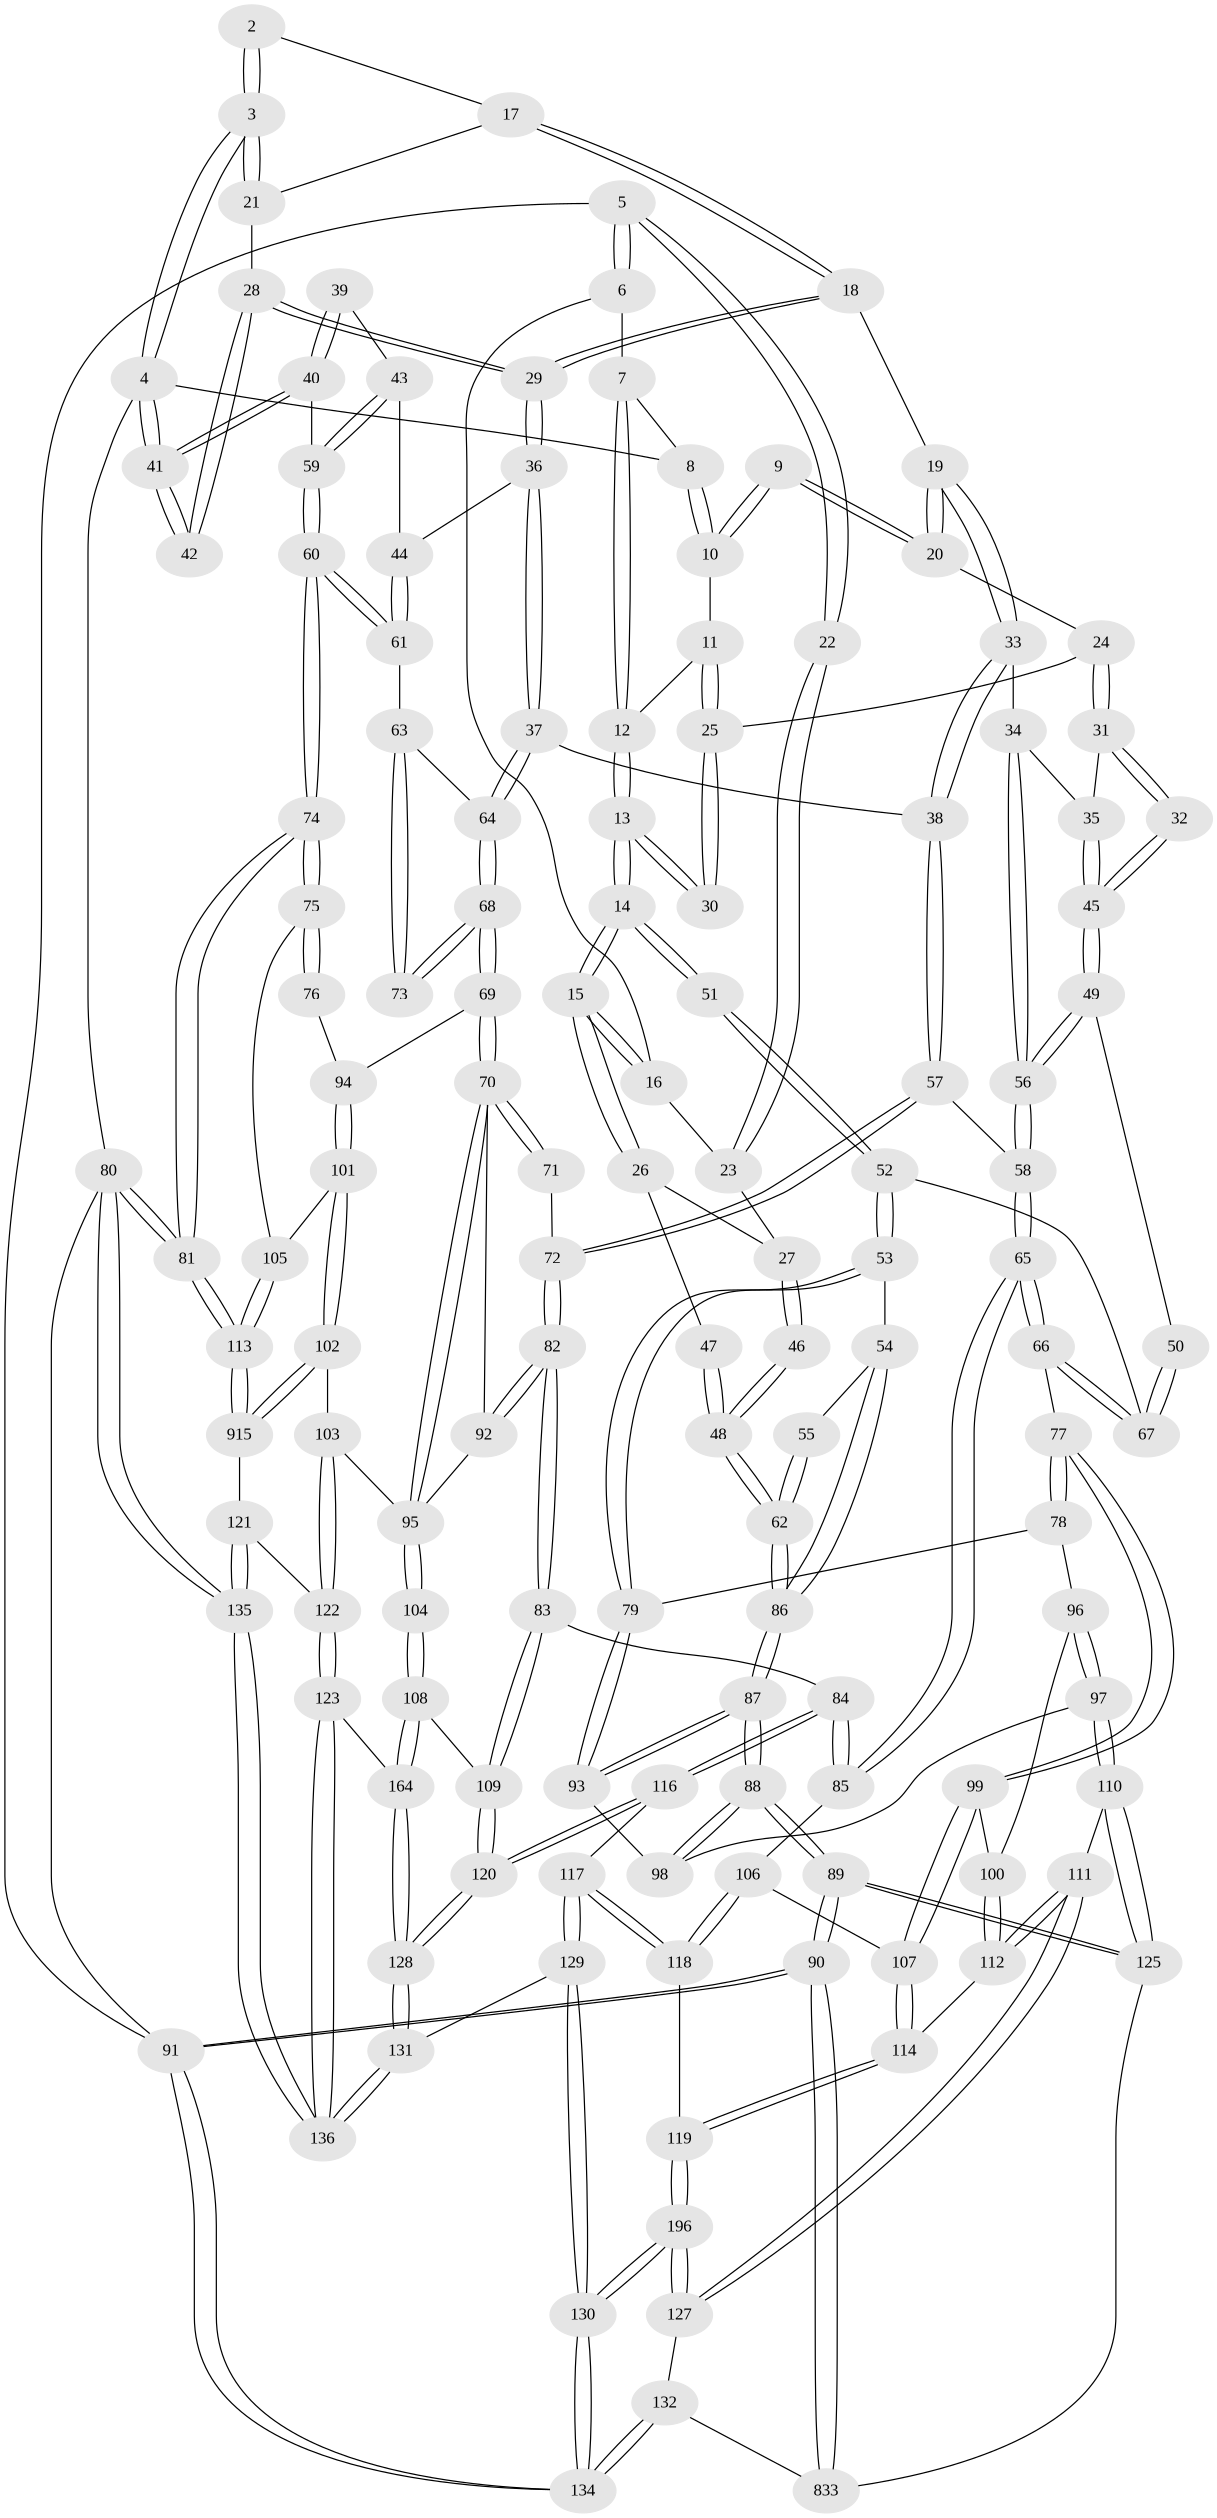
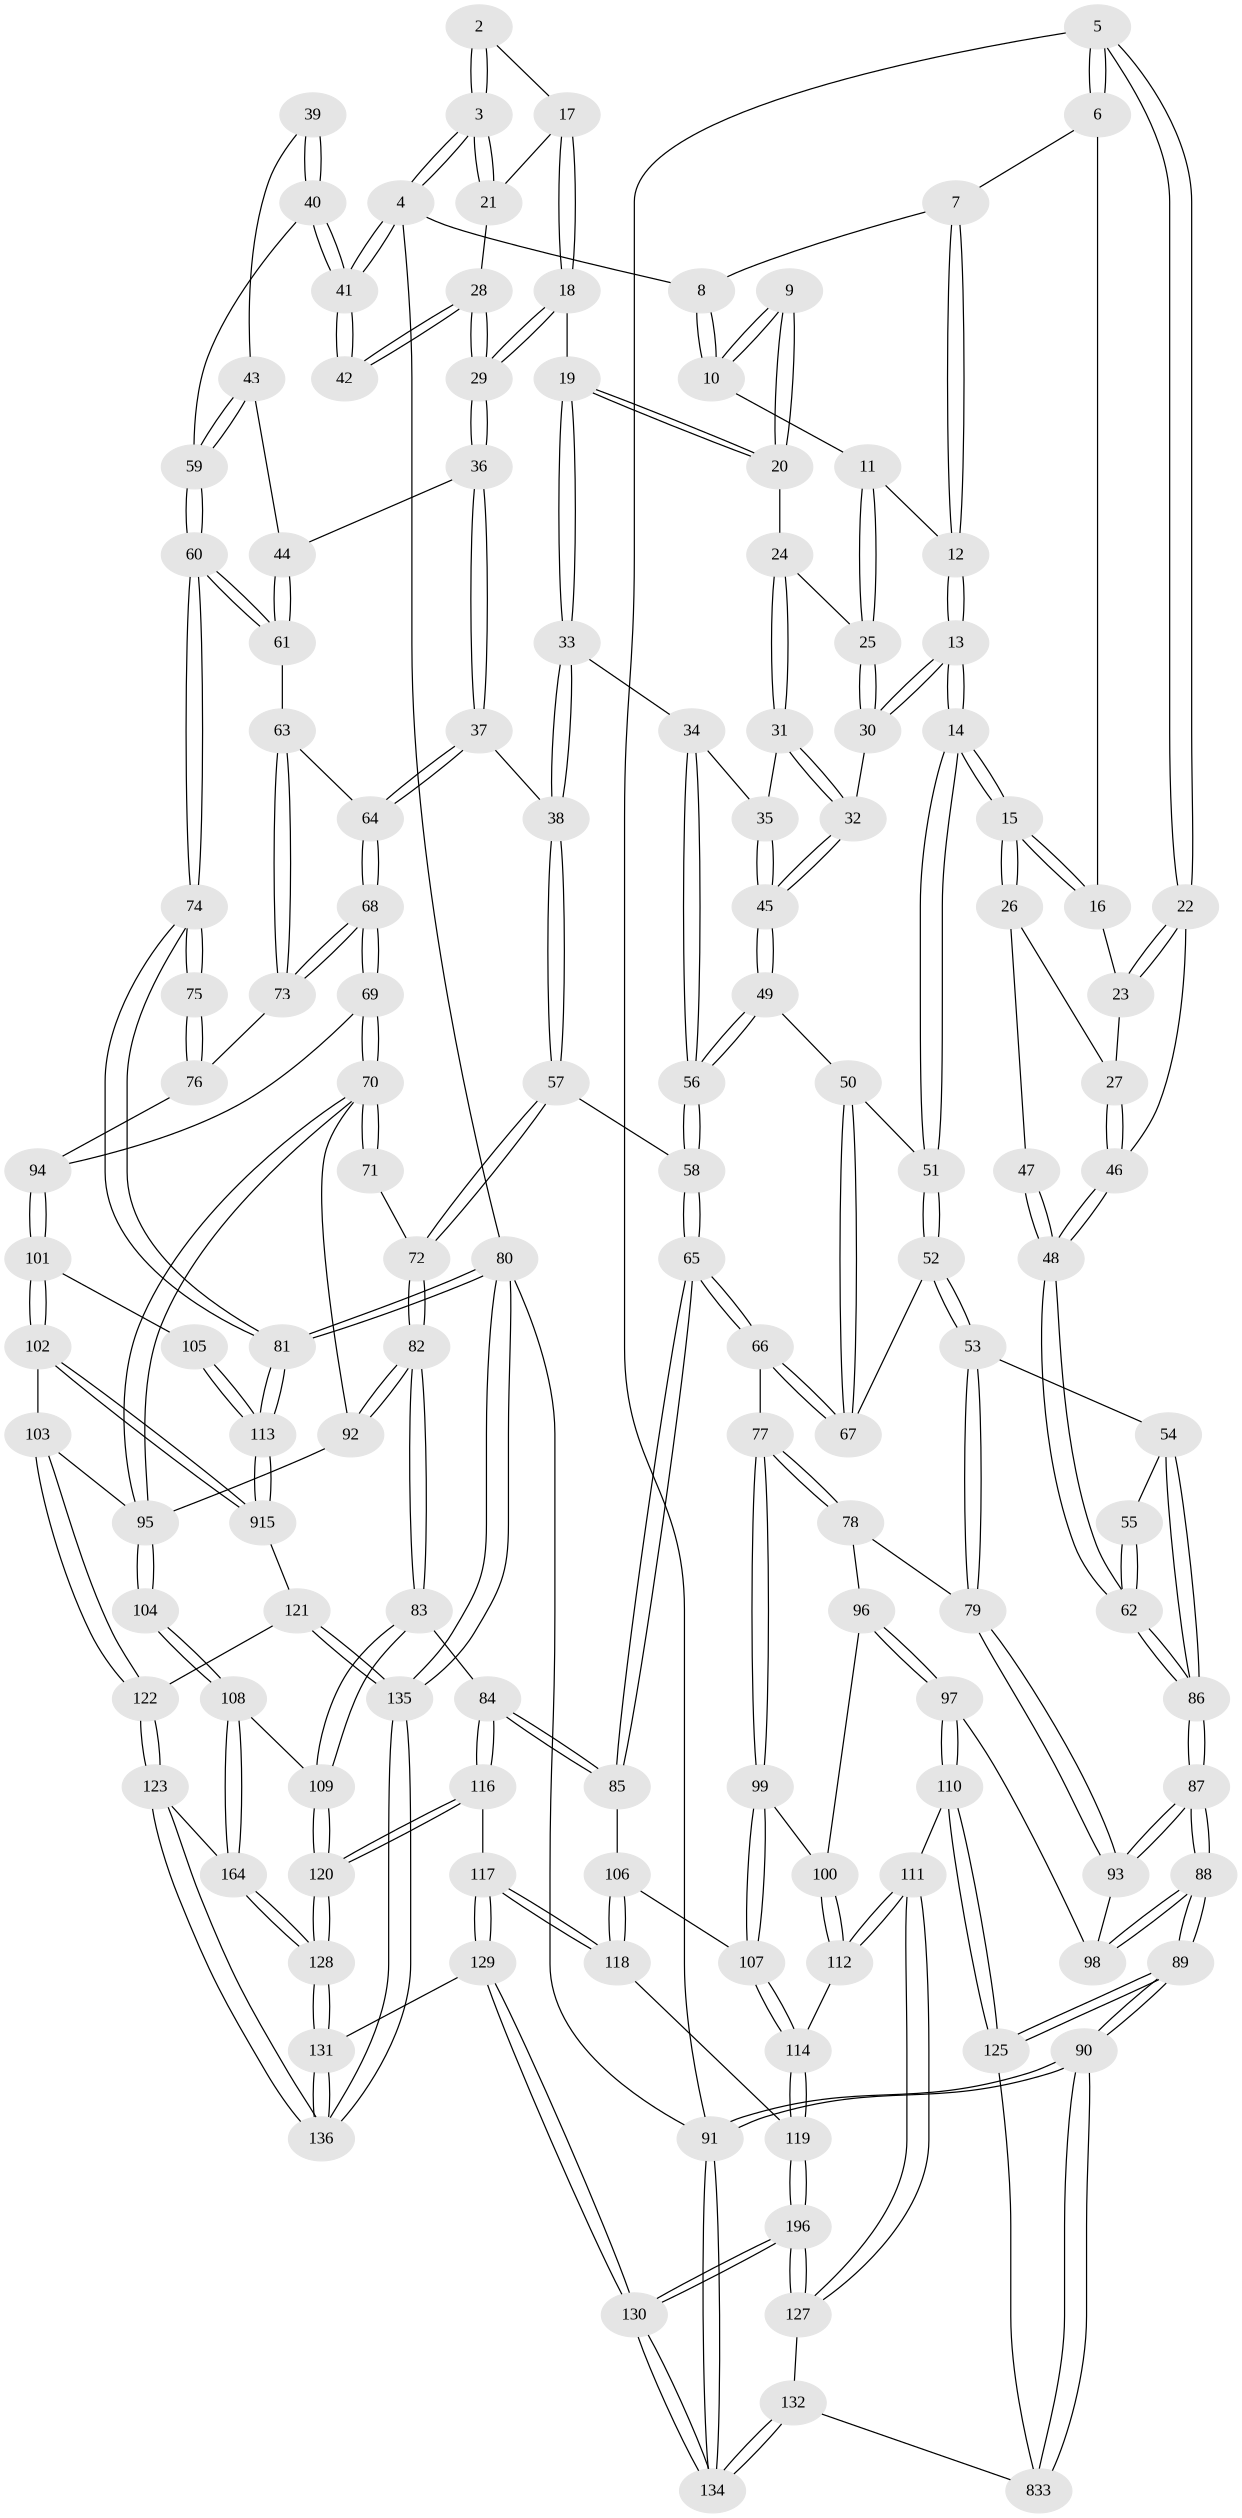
none -> (860, 775)
none -> (238, 1039)
none -> (1175, 1045)
(253, 1078) -> none
none -> (890, 1127)
